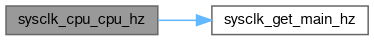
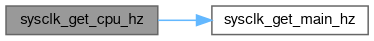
(82, 20) -> (82, 20)
